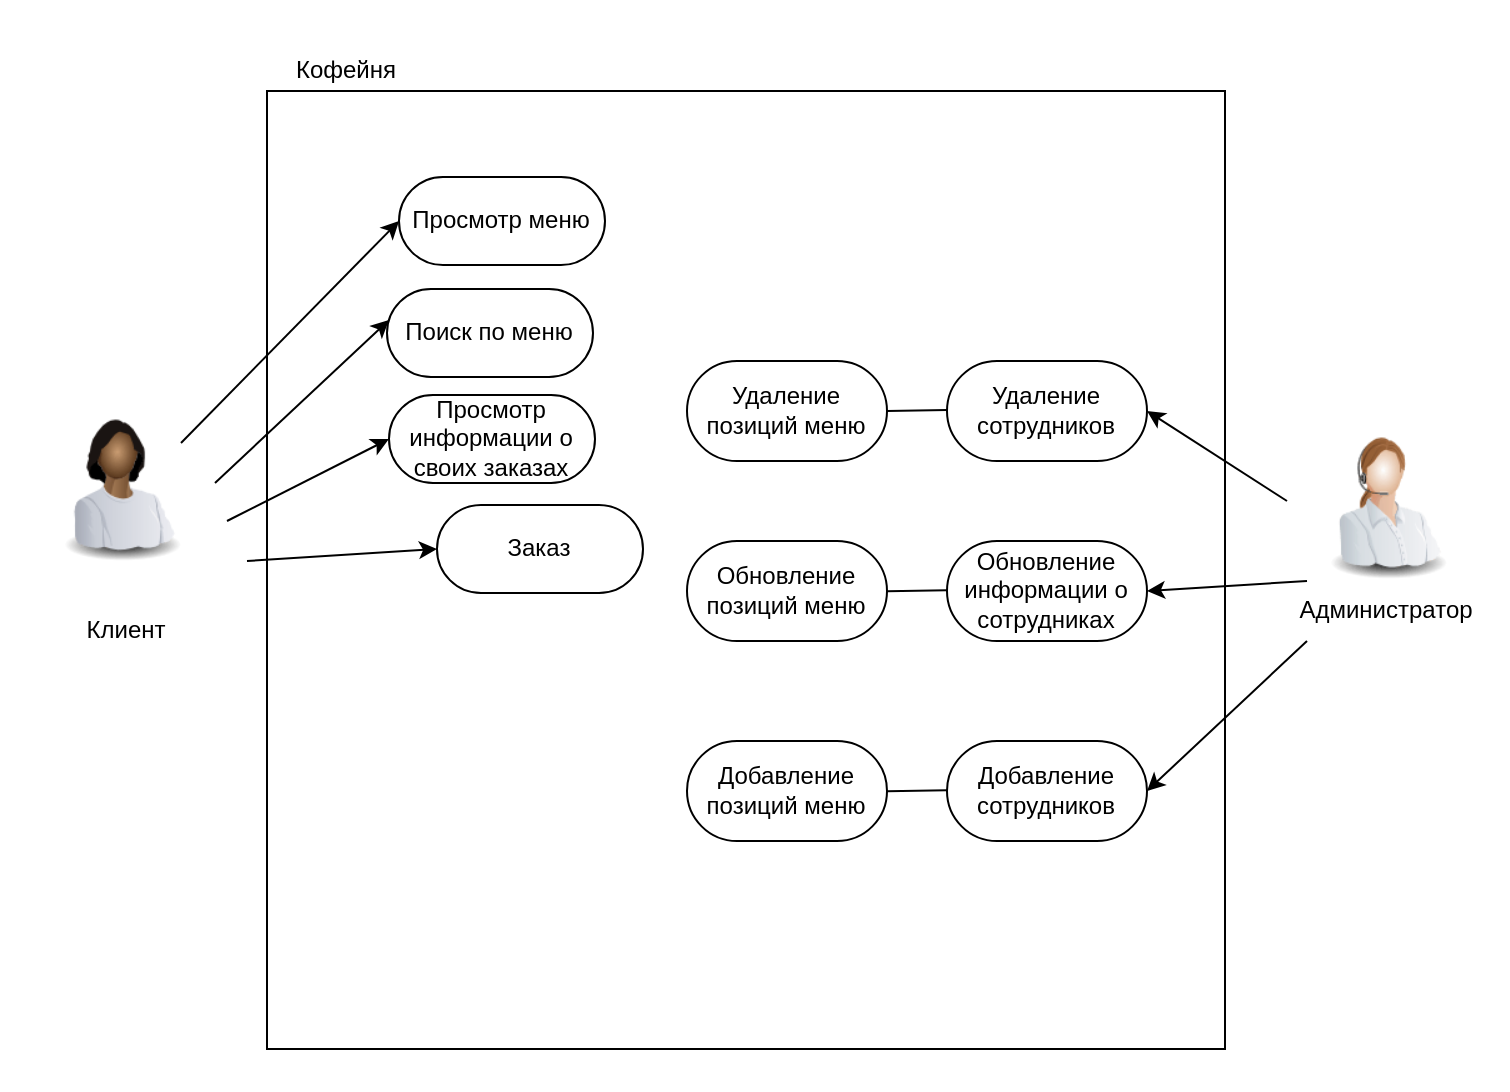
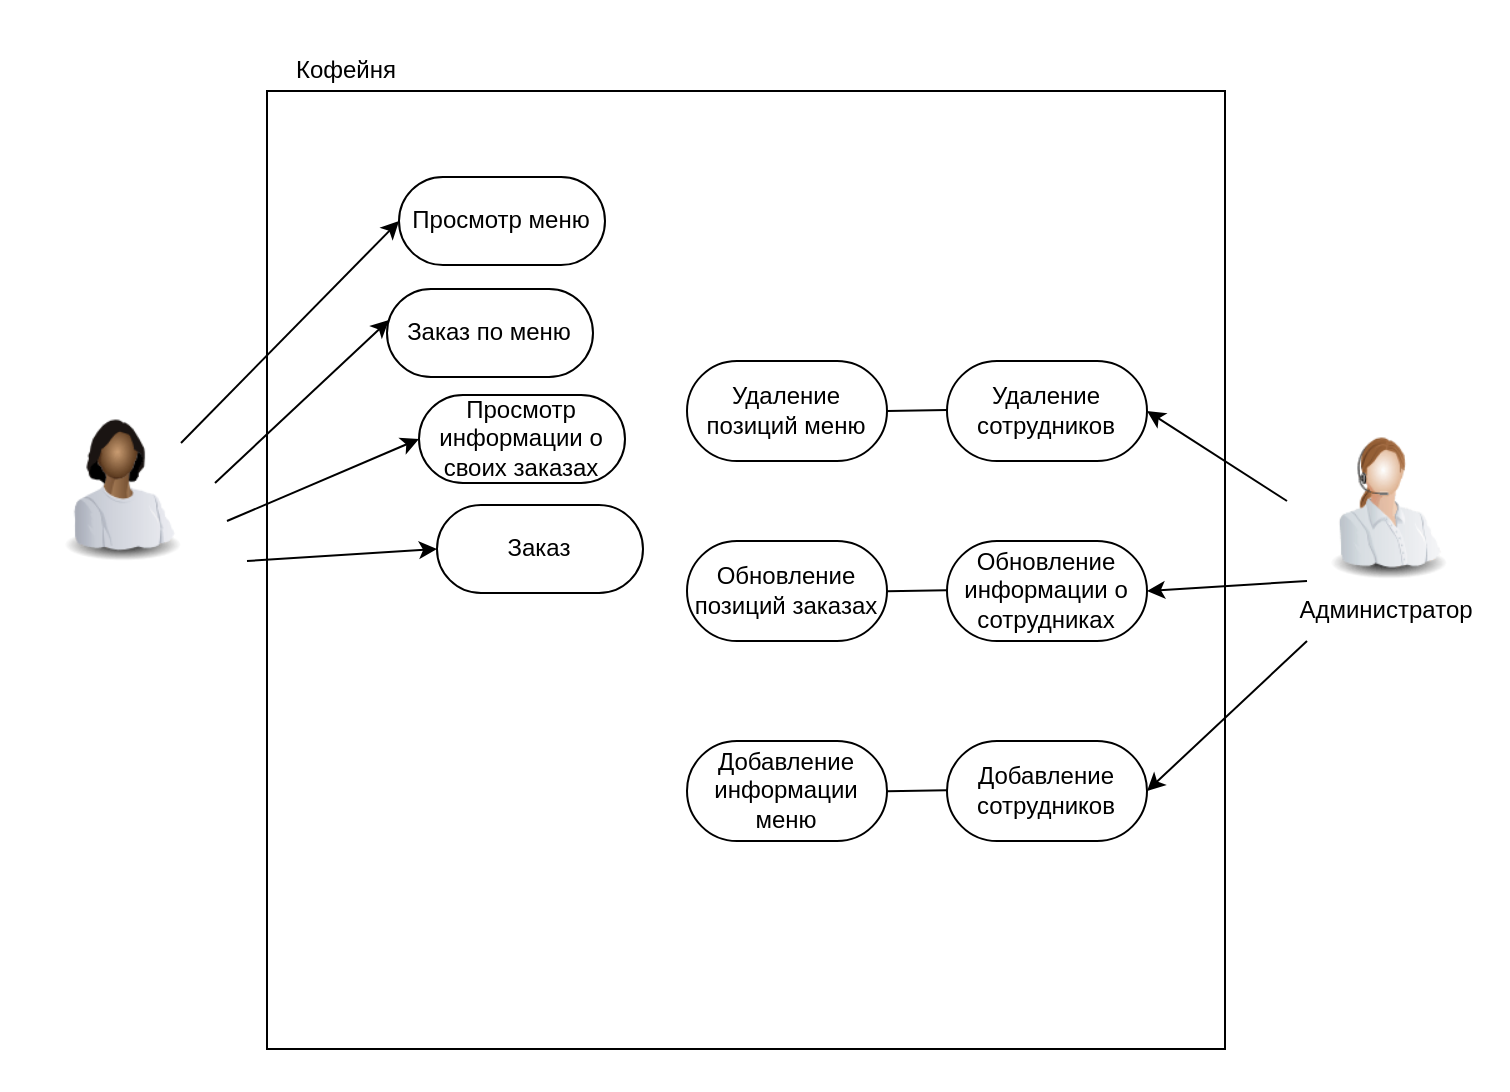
(490, 333) -> (490, 333)
(492, 439) -> (522, 439)
(787, 591) -> (787, 591)
(127, 631) -> none
(787, 791) -> (787, 791)
